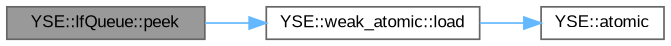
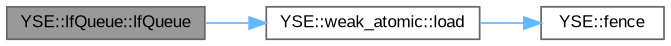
(106, 23) -> (106, 23)
(603, 23) -> (603, 23)
